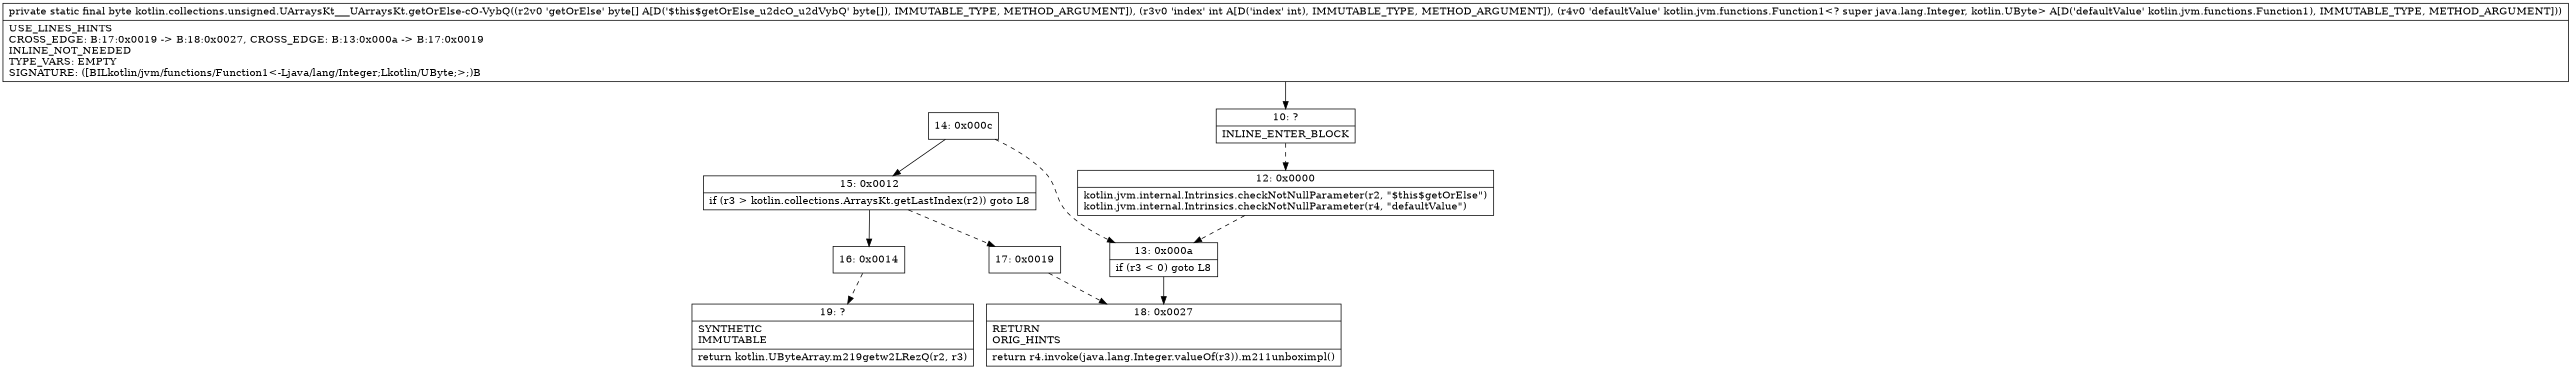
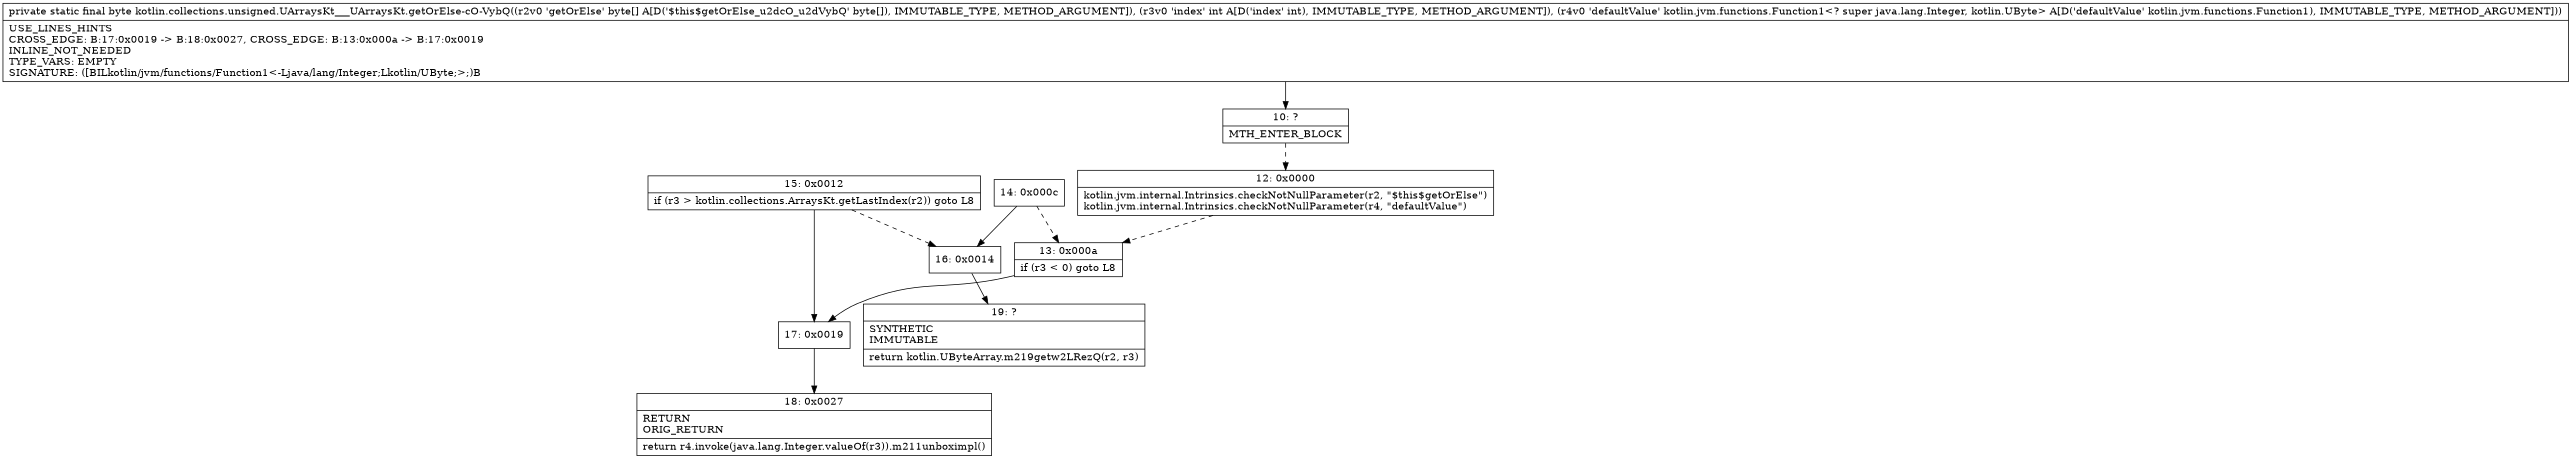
(1286, 134) -> (1286, 134)
(922, 155) -> (1000, 224)
(869, 224) -> (890, 227)
(948, 227) -> (814, 262)
(857, 285) -> (979, 287)
(1074, 287) -> (814, 367)
(1164, 287) -> (922, 287)
(1027, 340) -> (683, 430)
